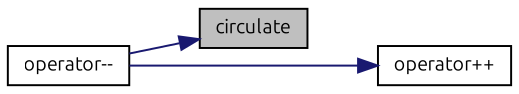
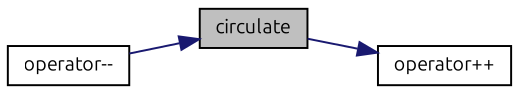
(244, 66) -> (333, 44)
